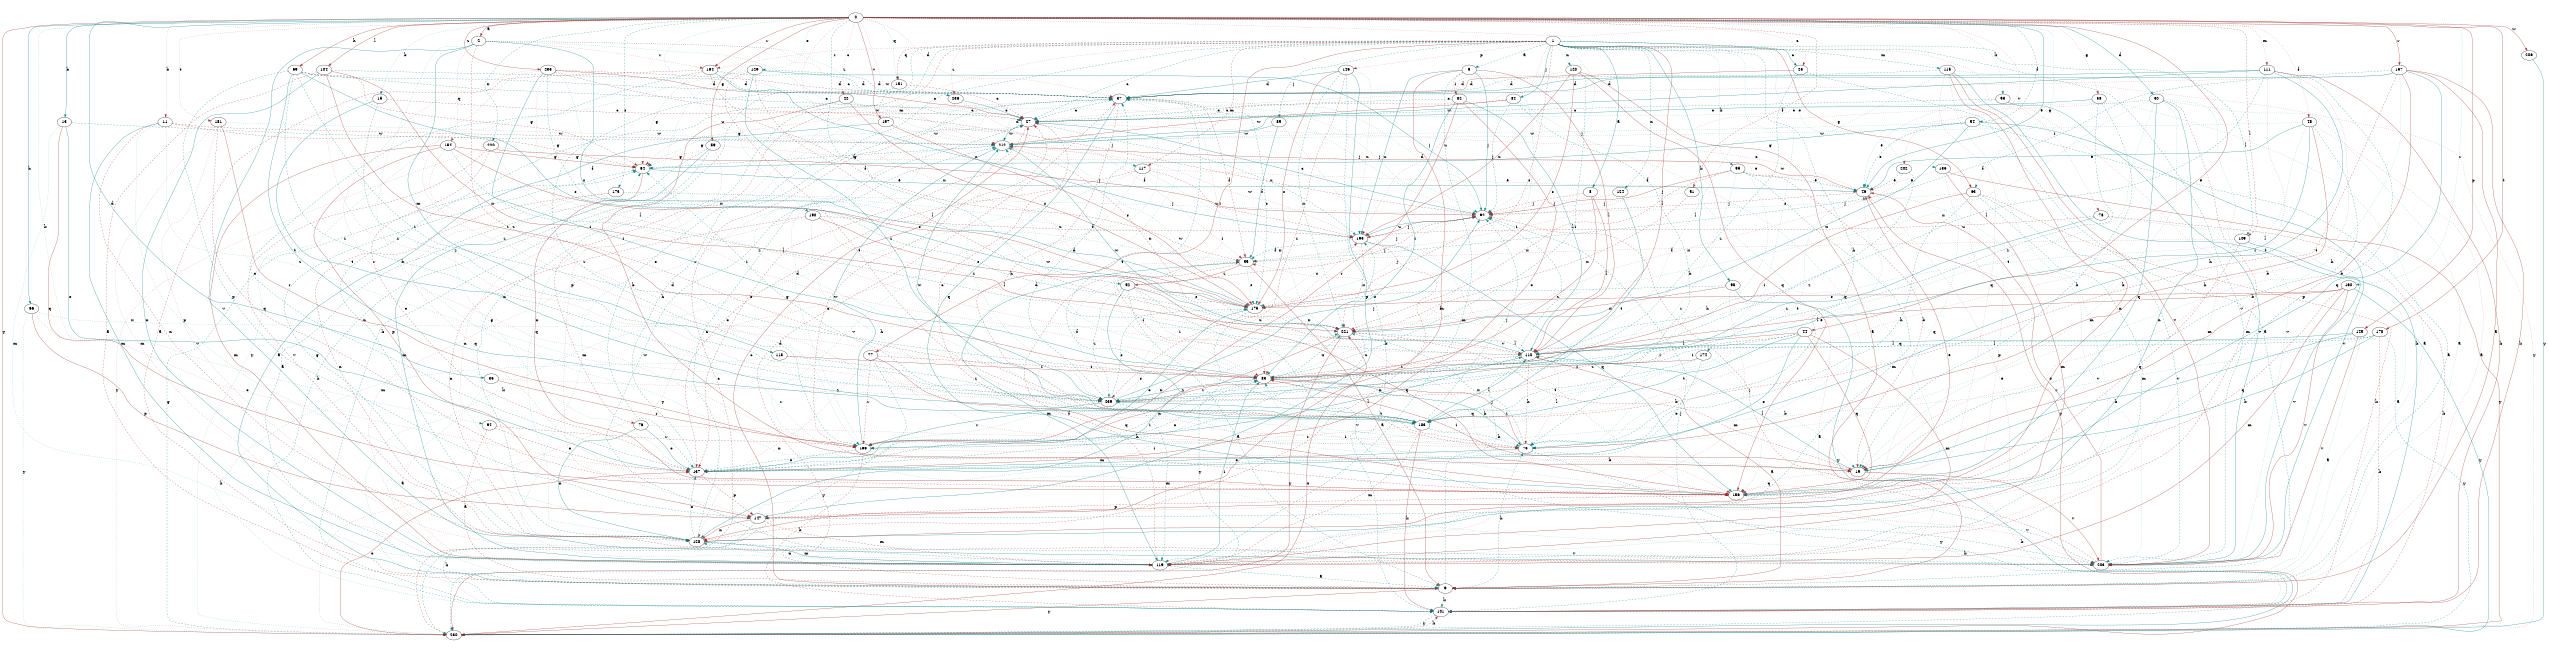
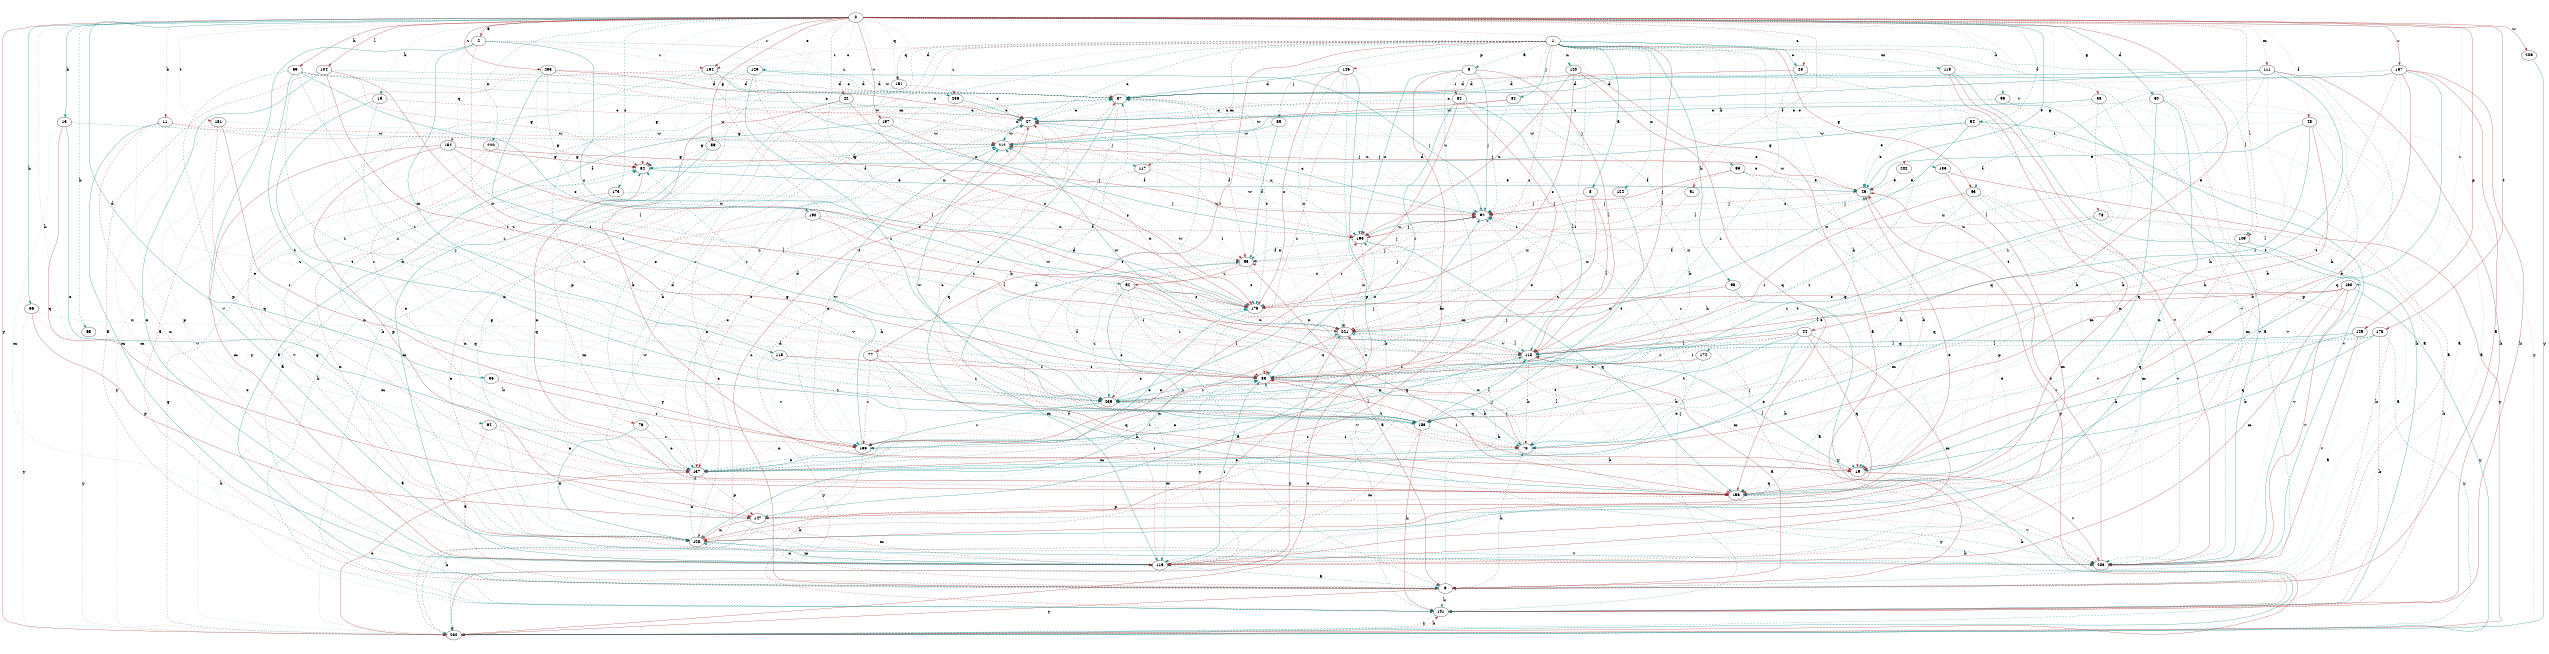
none -> (89, 332)
(2323, 560) -> (2323, 560)
